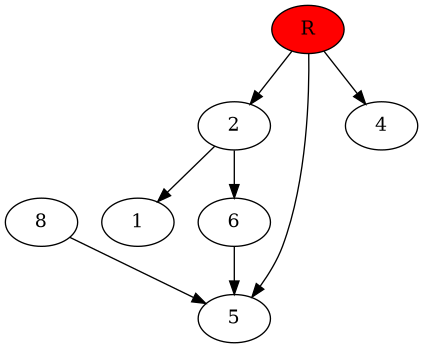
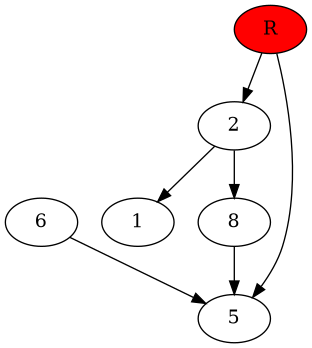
(382, 126) -> none
(234, 167) -> (234, 167)
